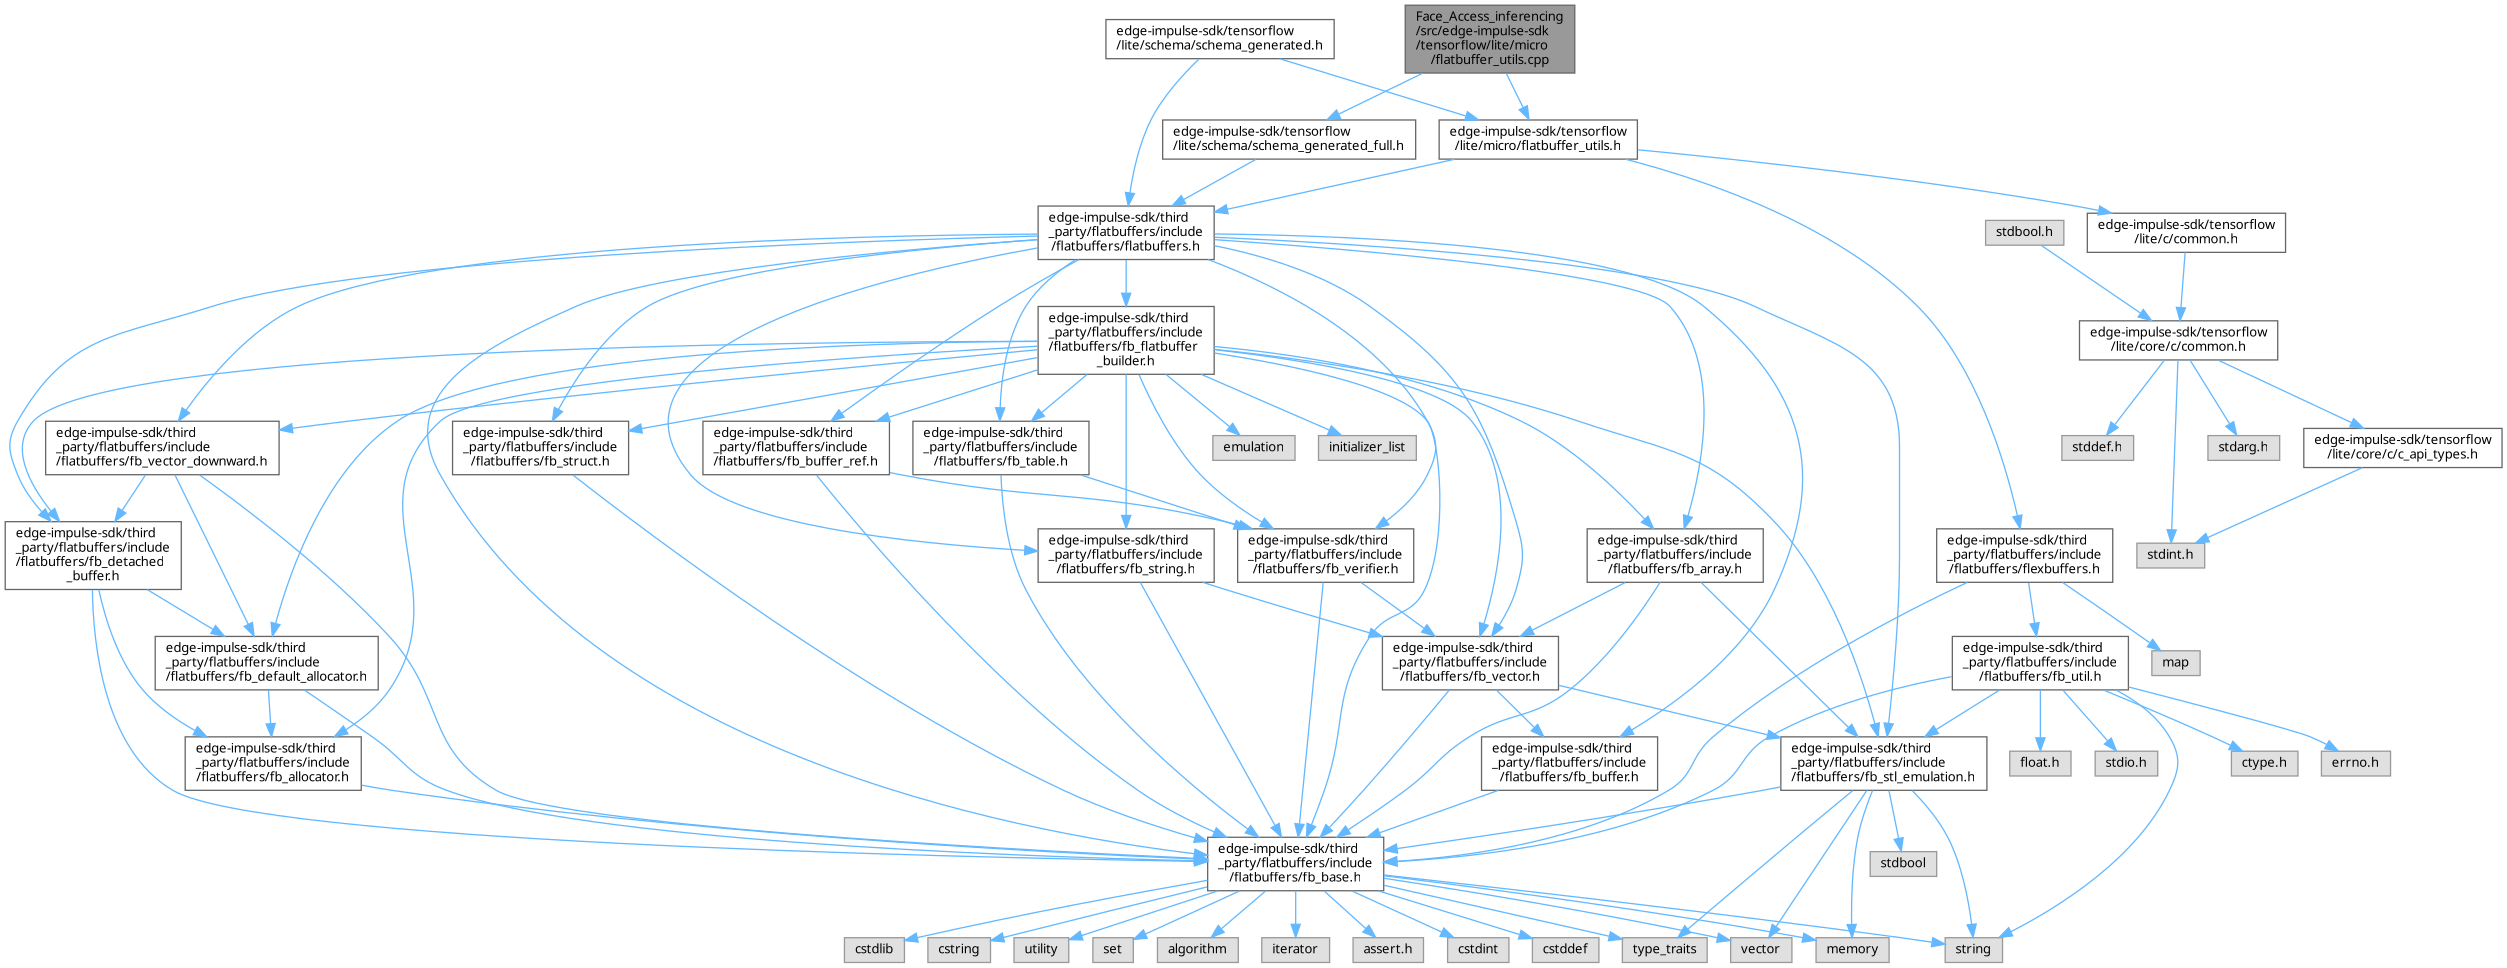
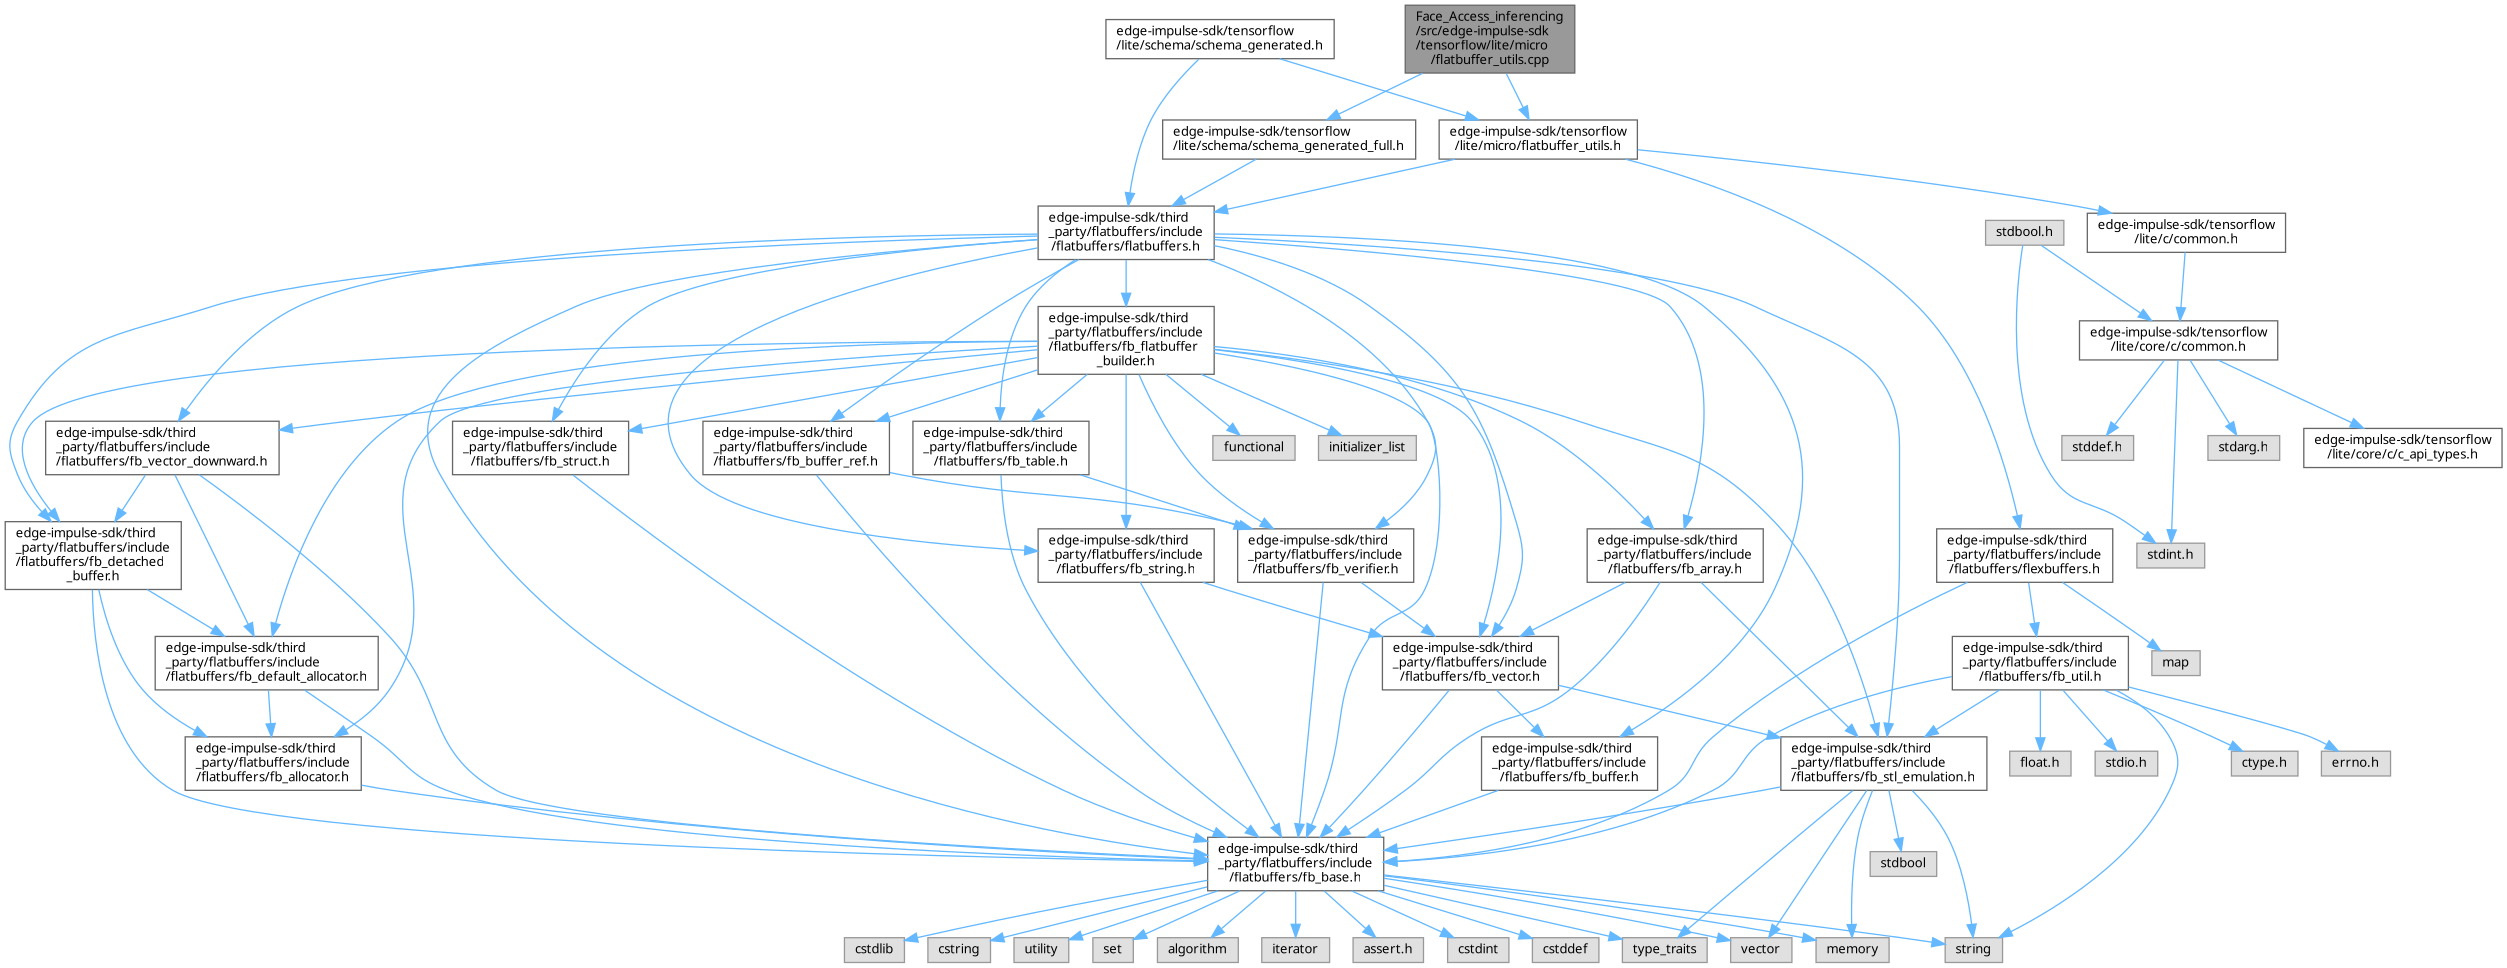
(1254, 448) -> (1254, 448)
(2285, 503) -> (2028, 419)
